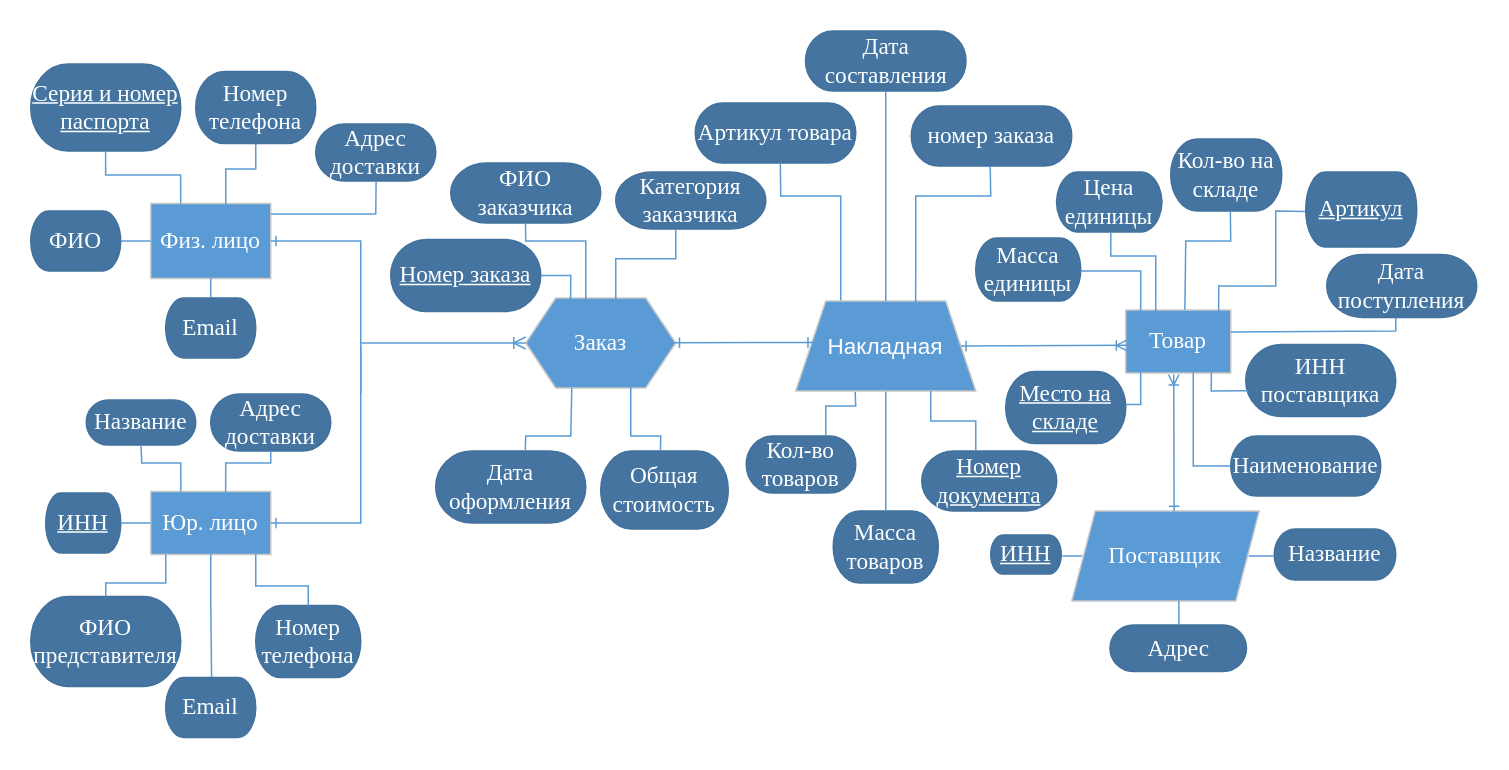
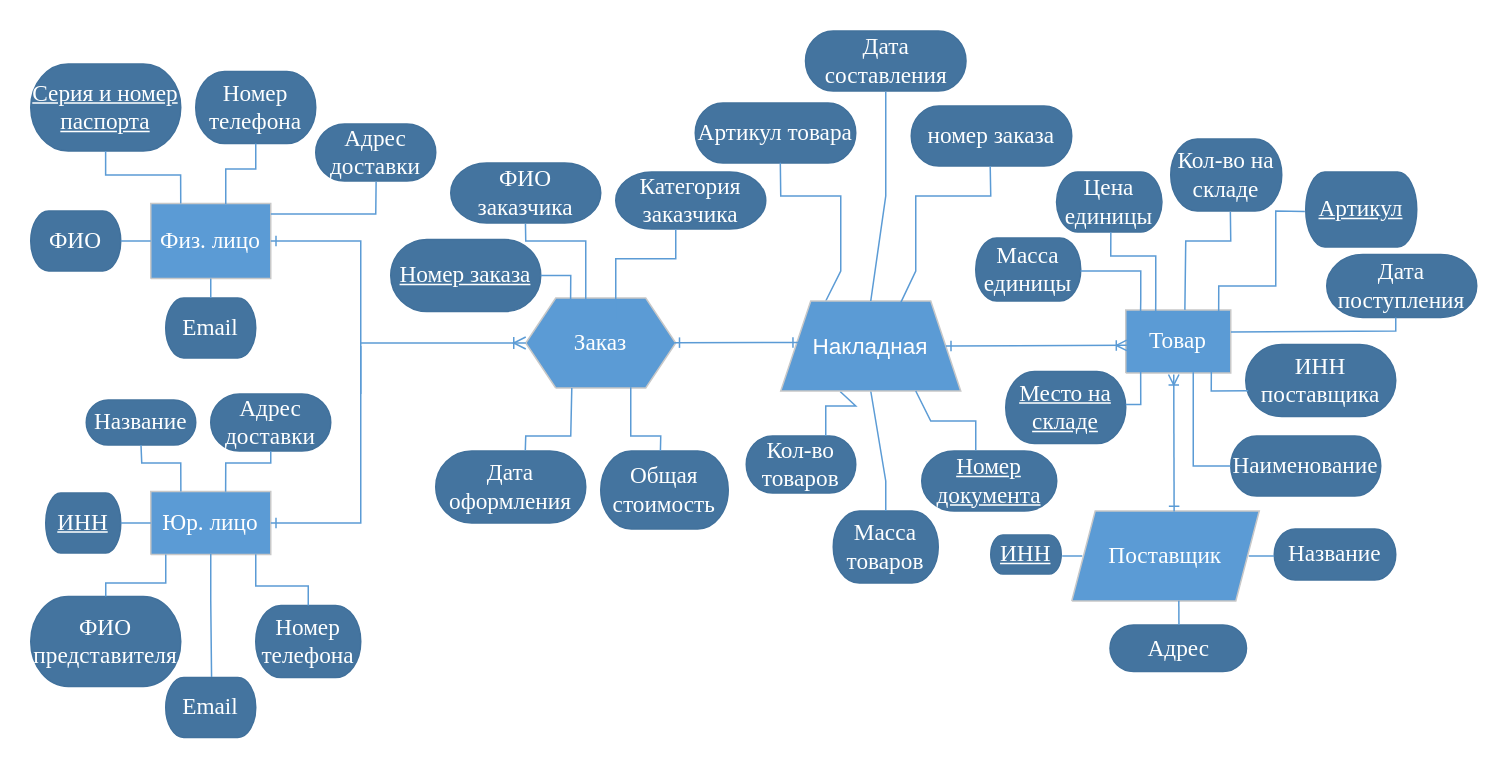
(886, 346) -> (871, 346)
